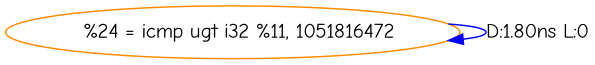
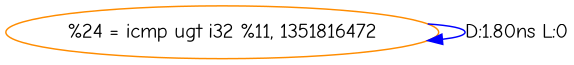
(233, 32) -> (222, 32)
